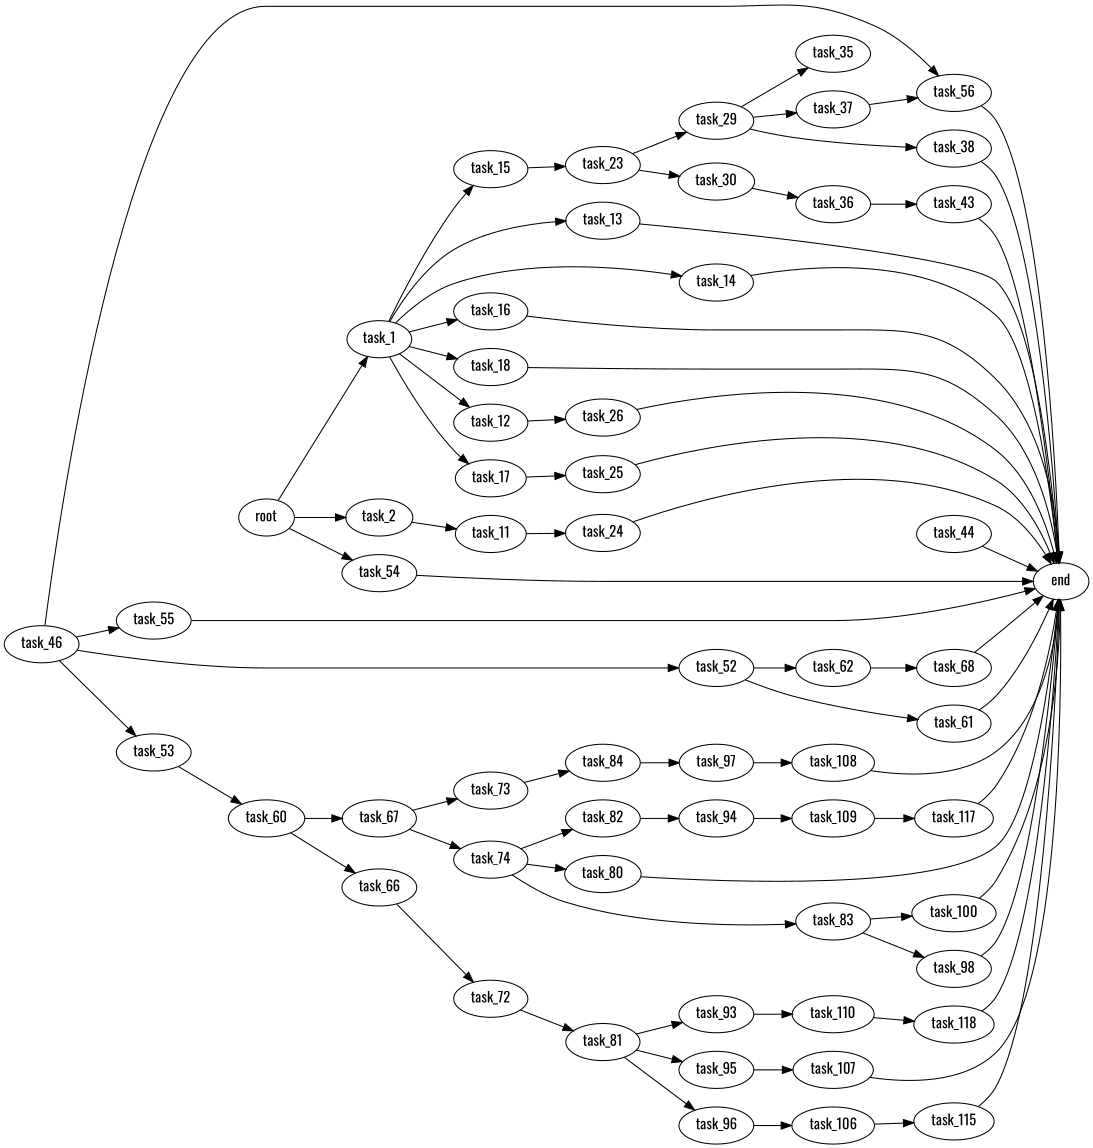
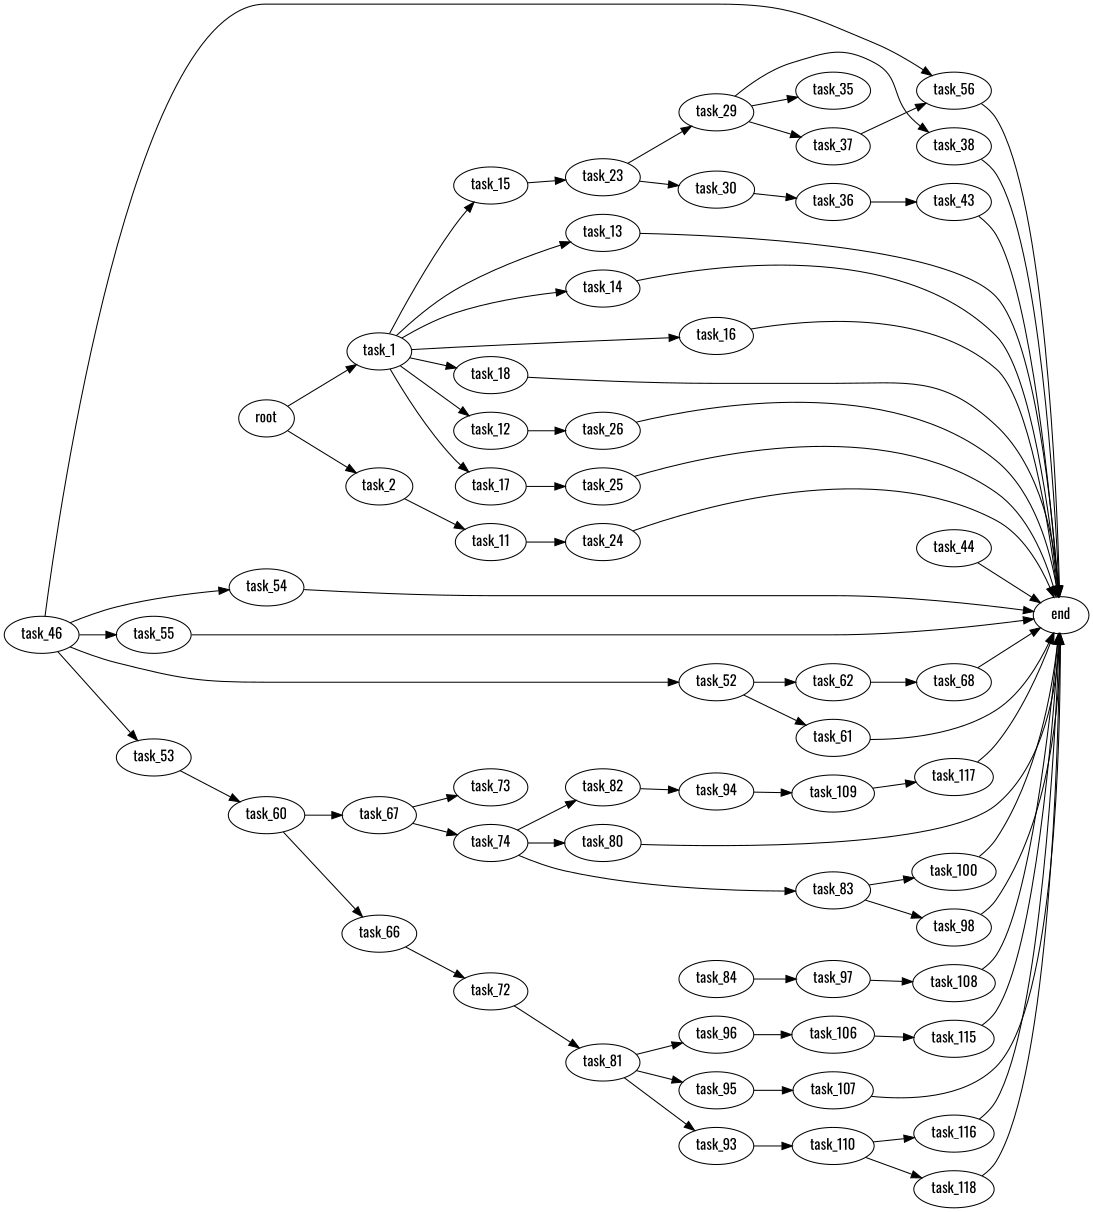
(316, 542) -> (143, 601)
(542, 778) -> none
none -> (954, 1134)
